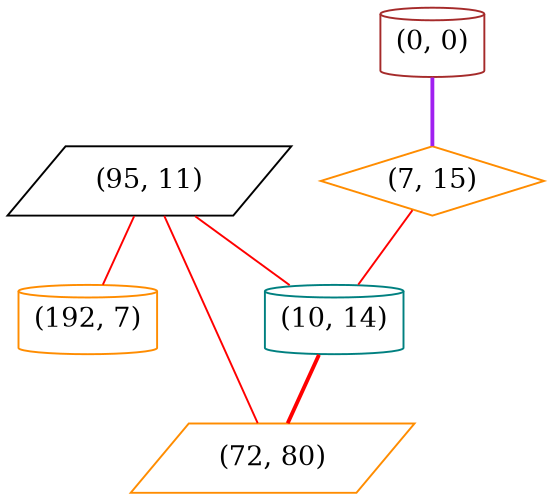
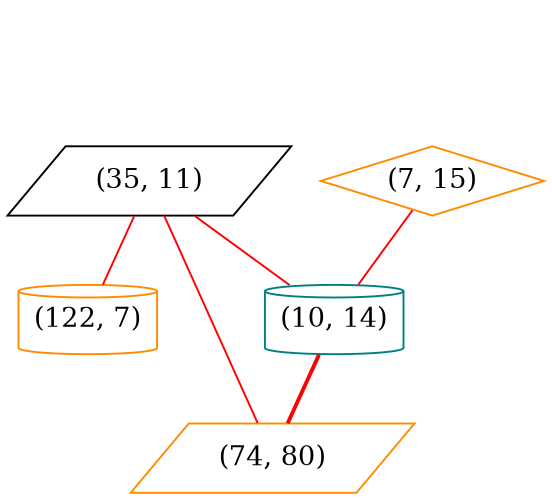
(432, 42) -> none
(149, 181) -> (149, 181)
(88, 320) -> (88, 320)
(273, 458) -> (273, 458)
